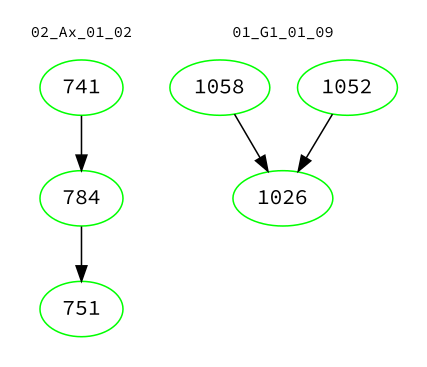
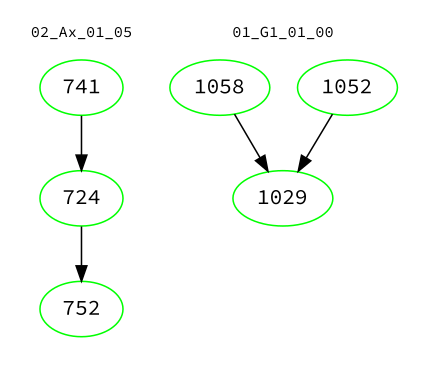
(82, 33) -> (82, 33)
(284, 33) -> (284, 33)
(81, 198) -> (81, 198)
(283, 198) -> (283, 198)
(81, 309) -> (81, 309)
